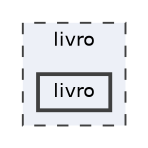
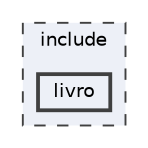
(74, 41) -> (74, 41)
